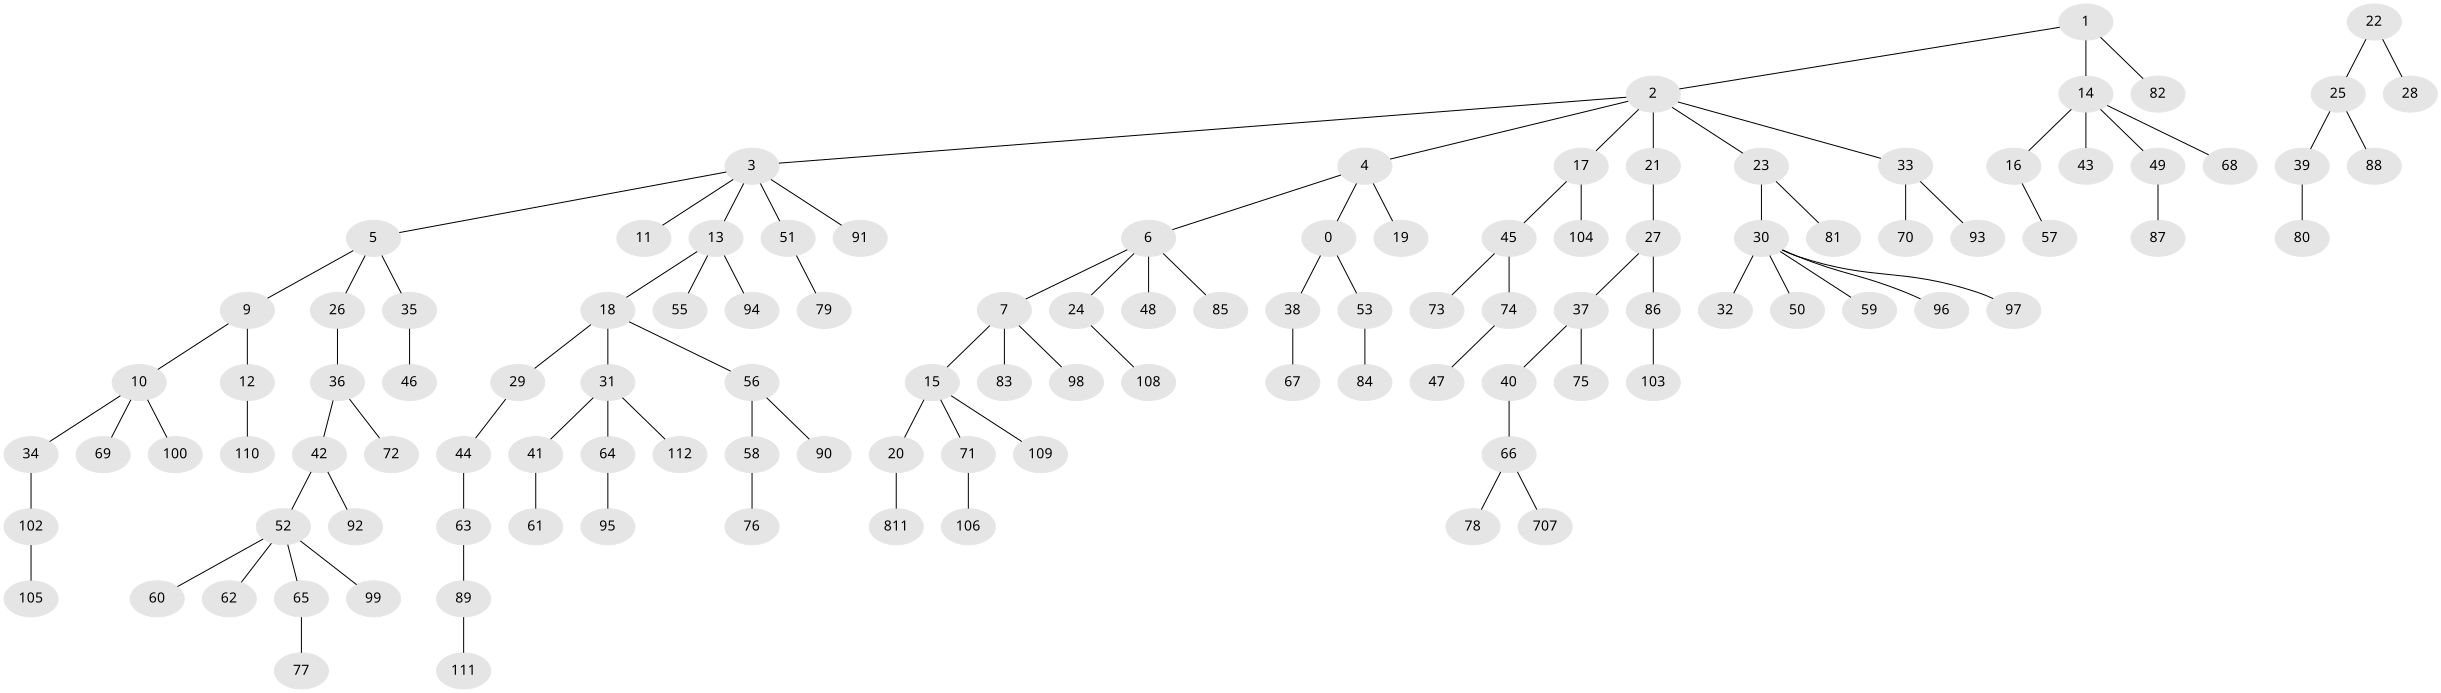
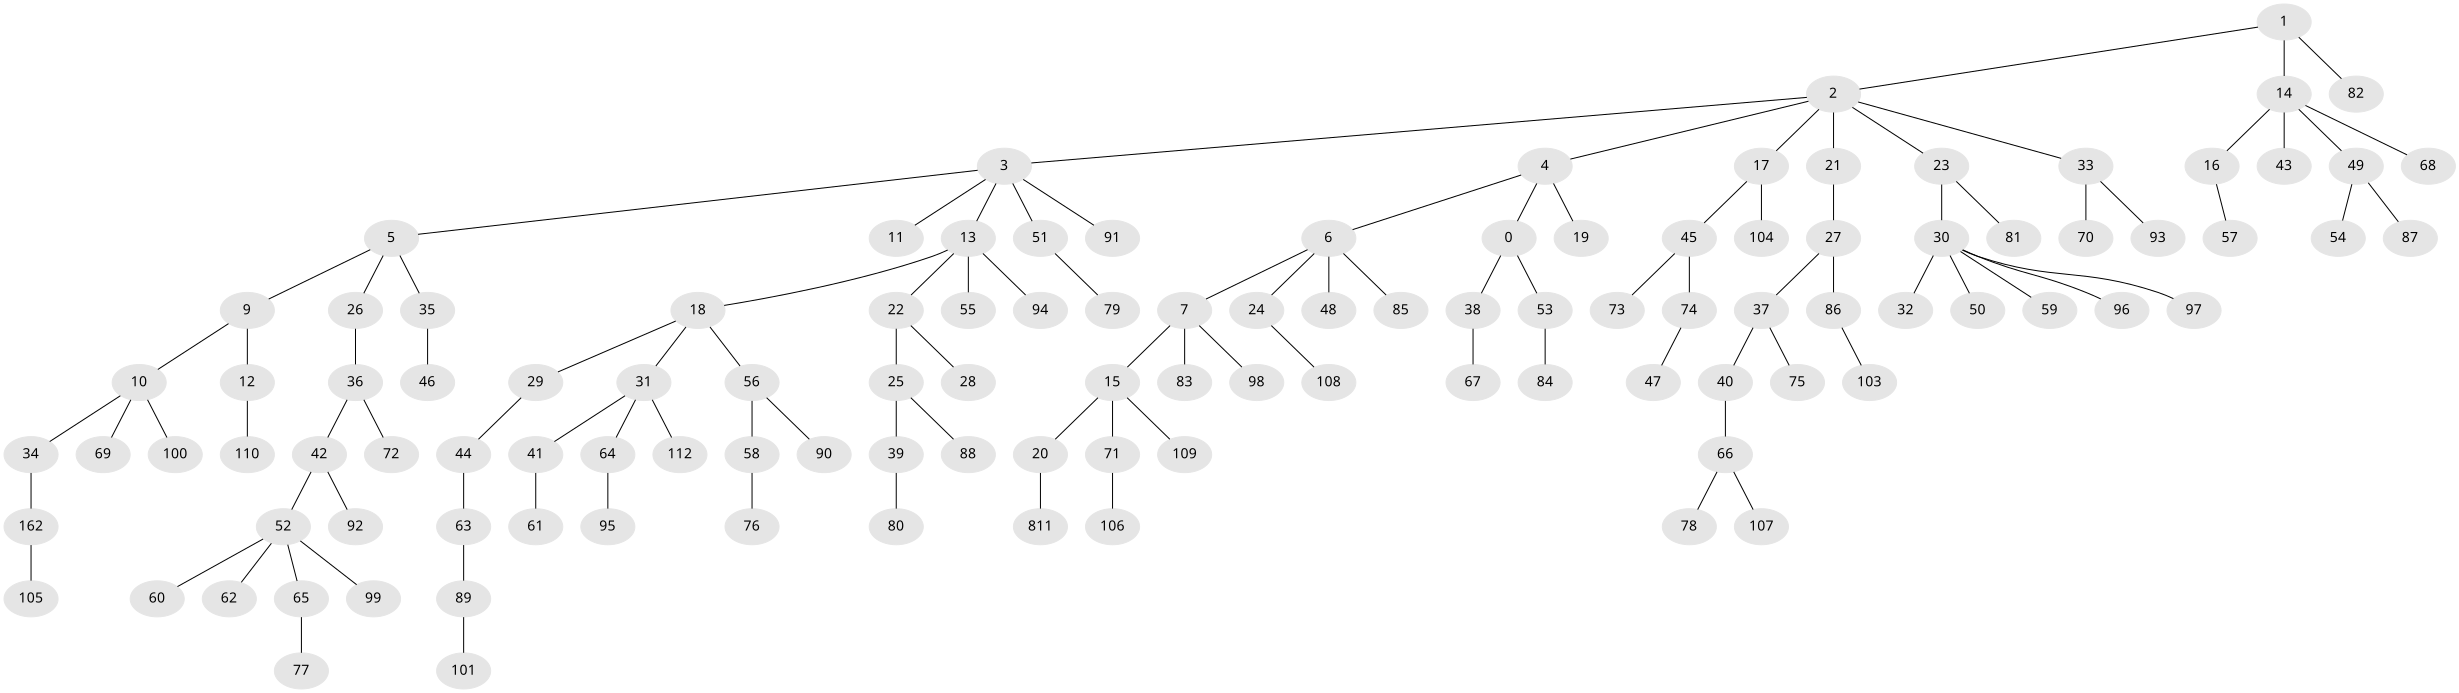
none -> (2338, 238)
none -> (932, 274)
(31, 527) -> (31, 527)
(1545, 527) -> (1761, 527)
(464, 671) -> (464, 671)
